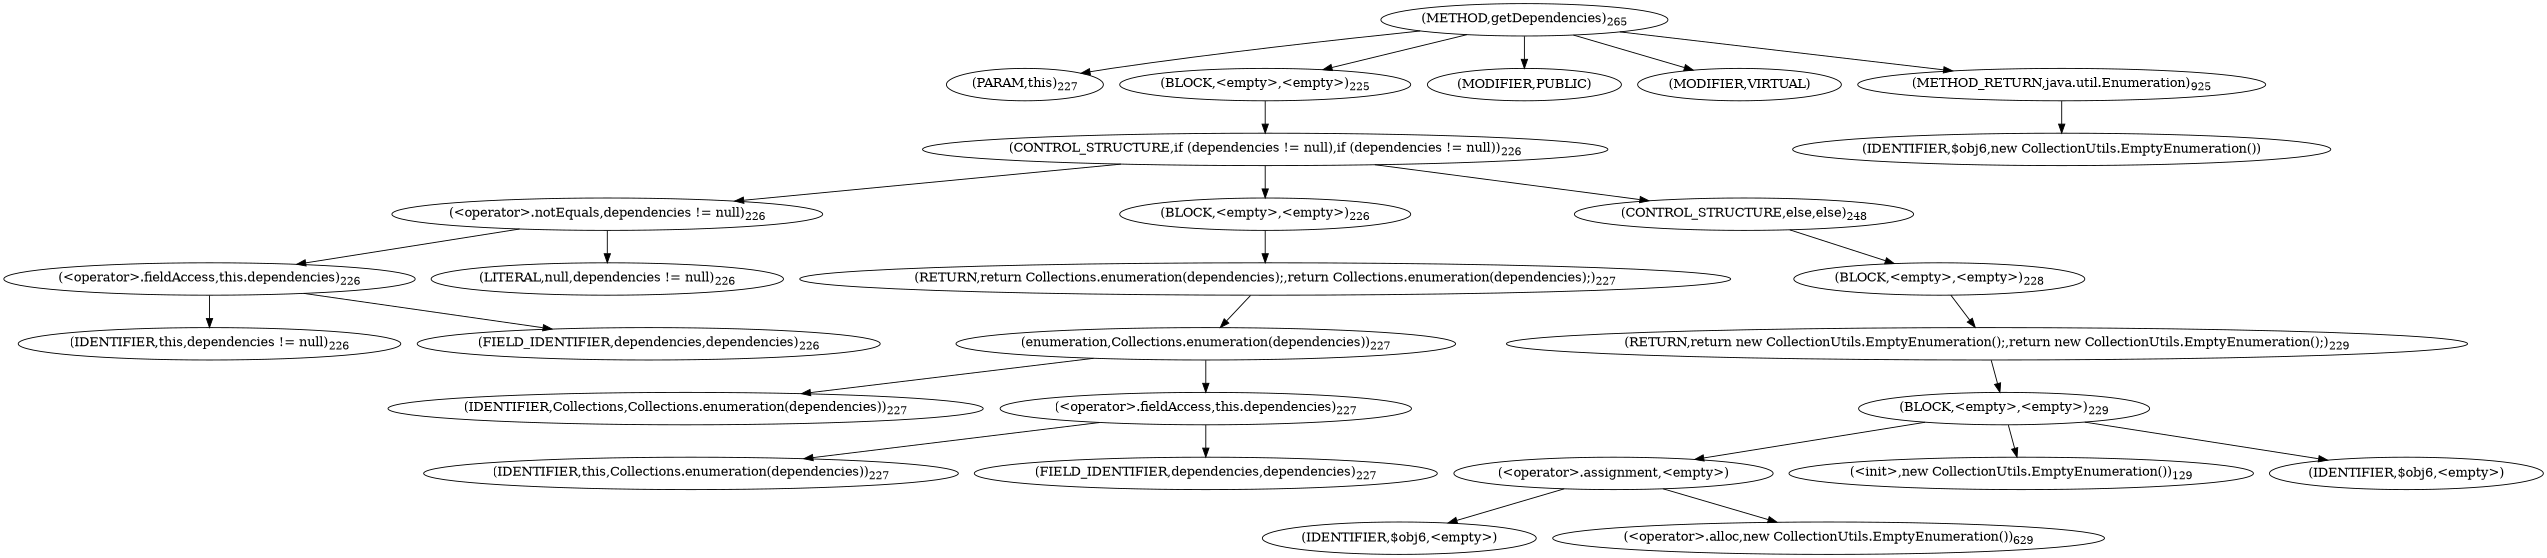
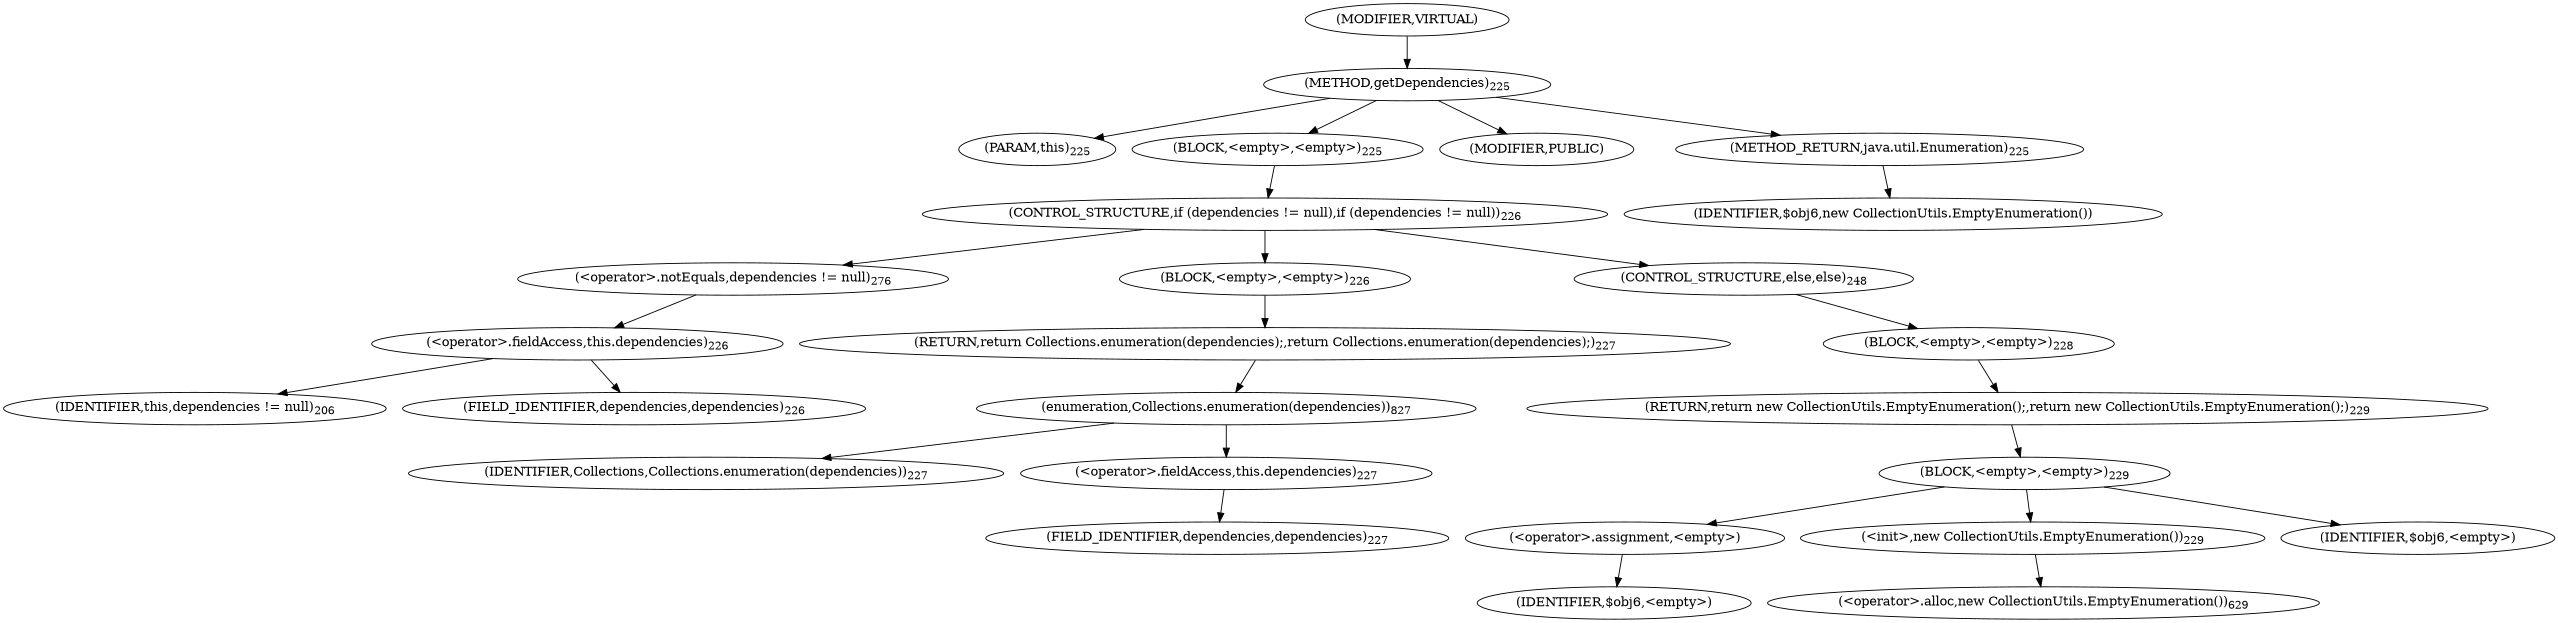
(1617, 18) -> (1500, 83)
(1629, 51) -> (1407, 48)
(1068, 83) -> (1080, 148)
(2201, 83) -> (2019, 148)
(755, 213) -> (881, 278)
(607, 279) -> none
(339, 342) -> (324, 407)
(1380, 342) -> (1401, 407)
(2182, 472) -> (2194, 537)
(691, 473) -> none
(1716, 504) -> (2037, 566)
